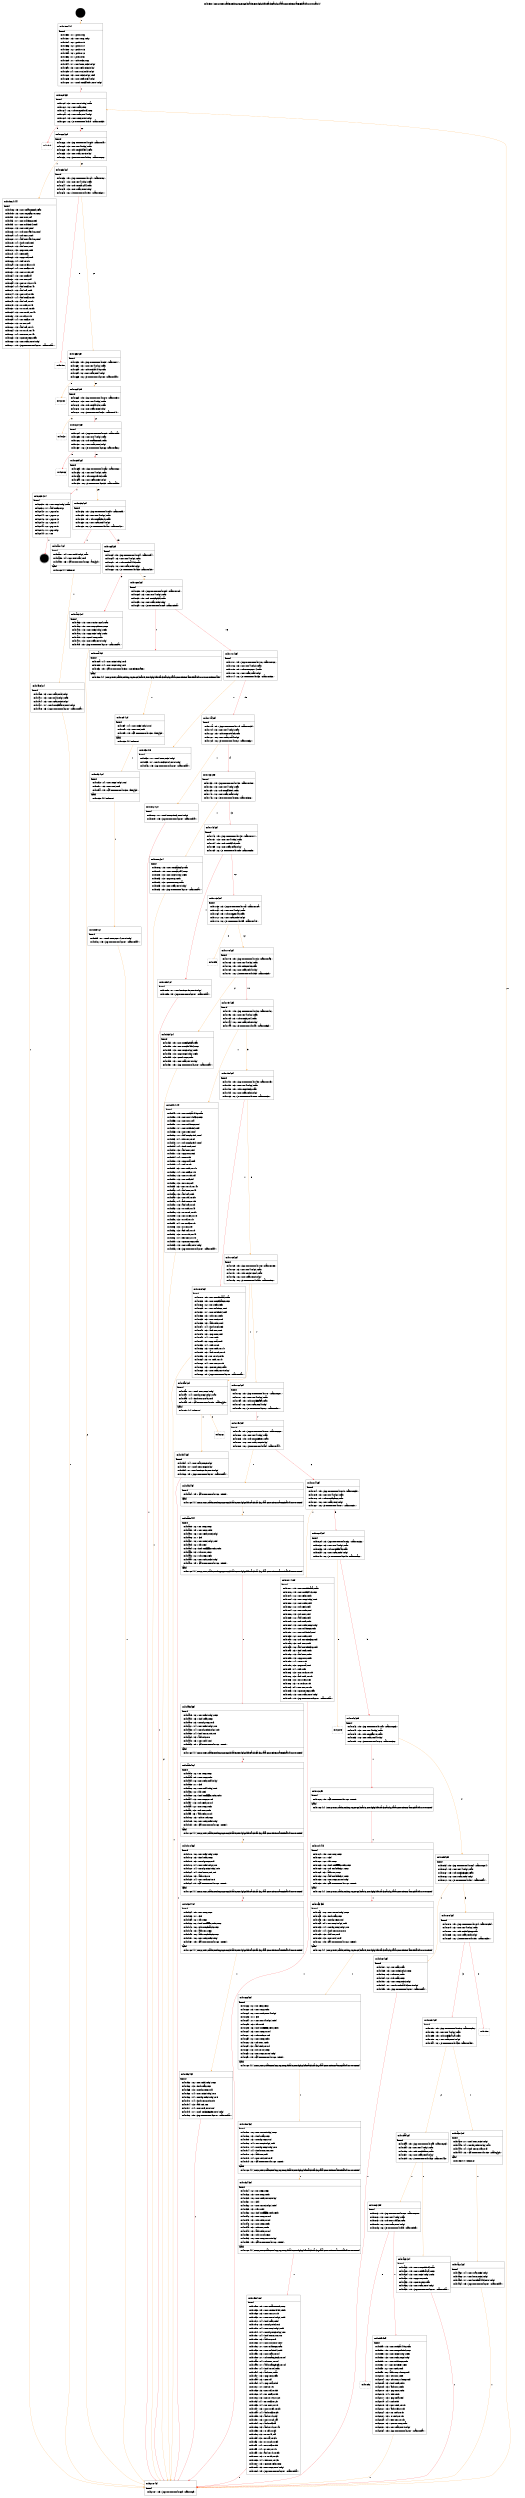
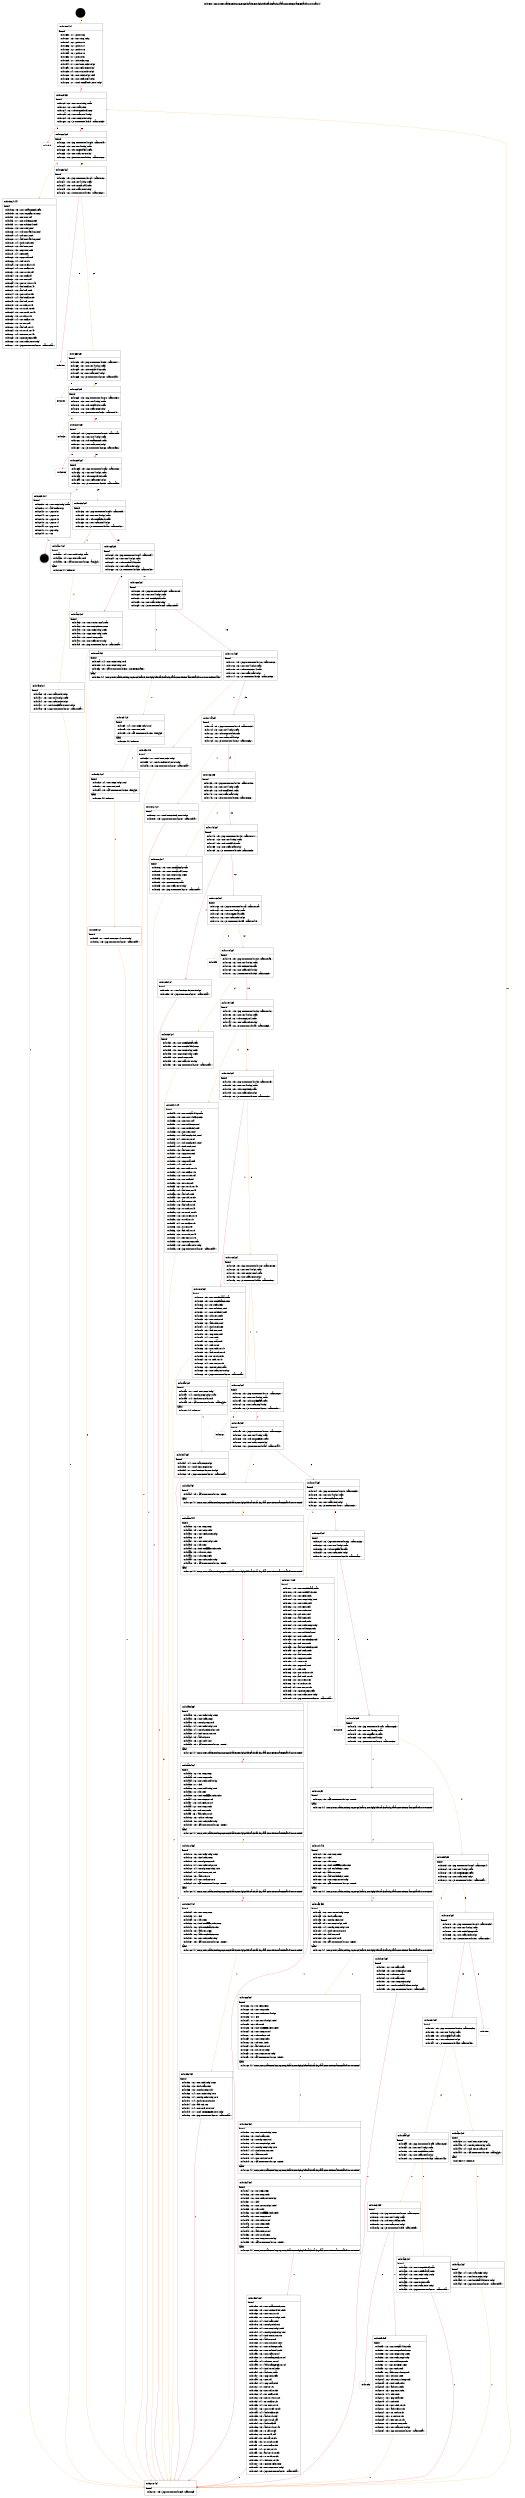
(214, 1422) -> (229, 1420)
none -> (143, 1625)
